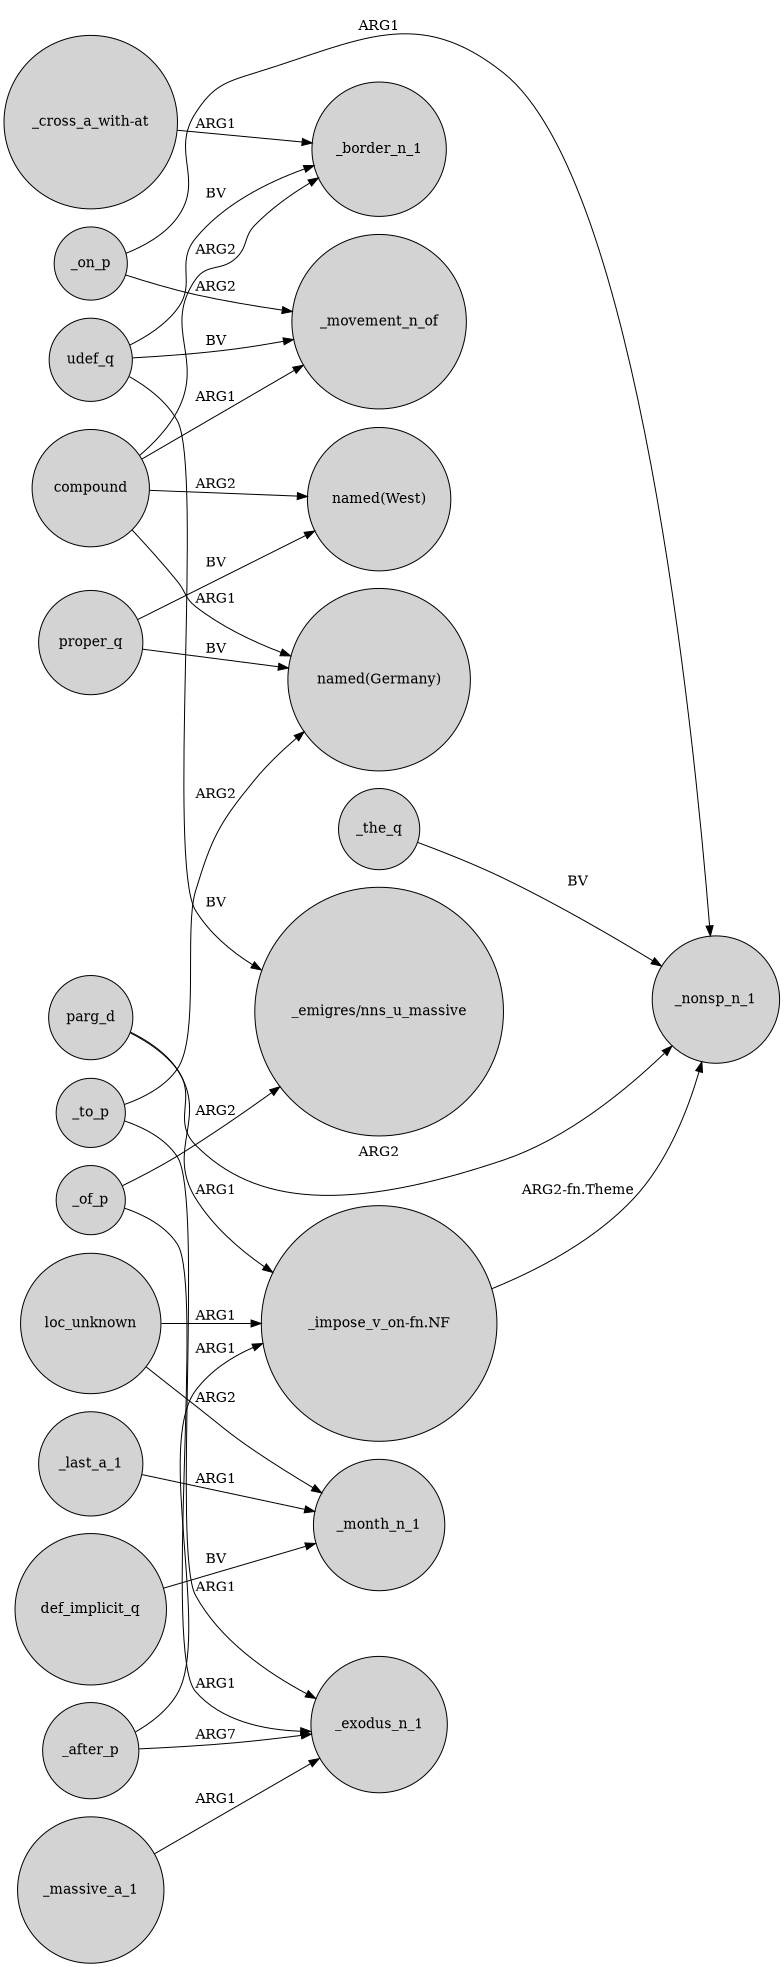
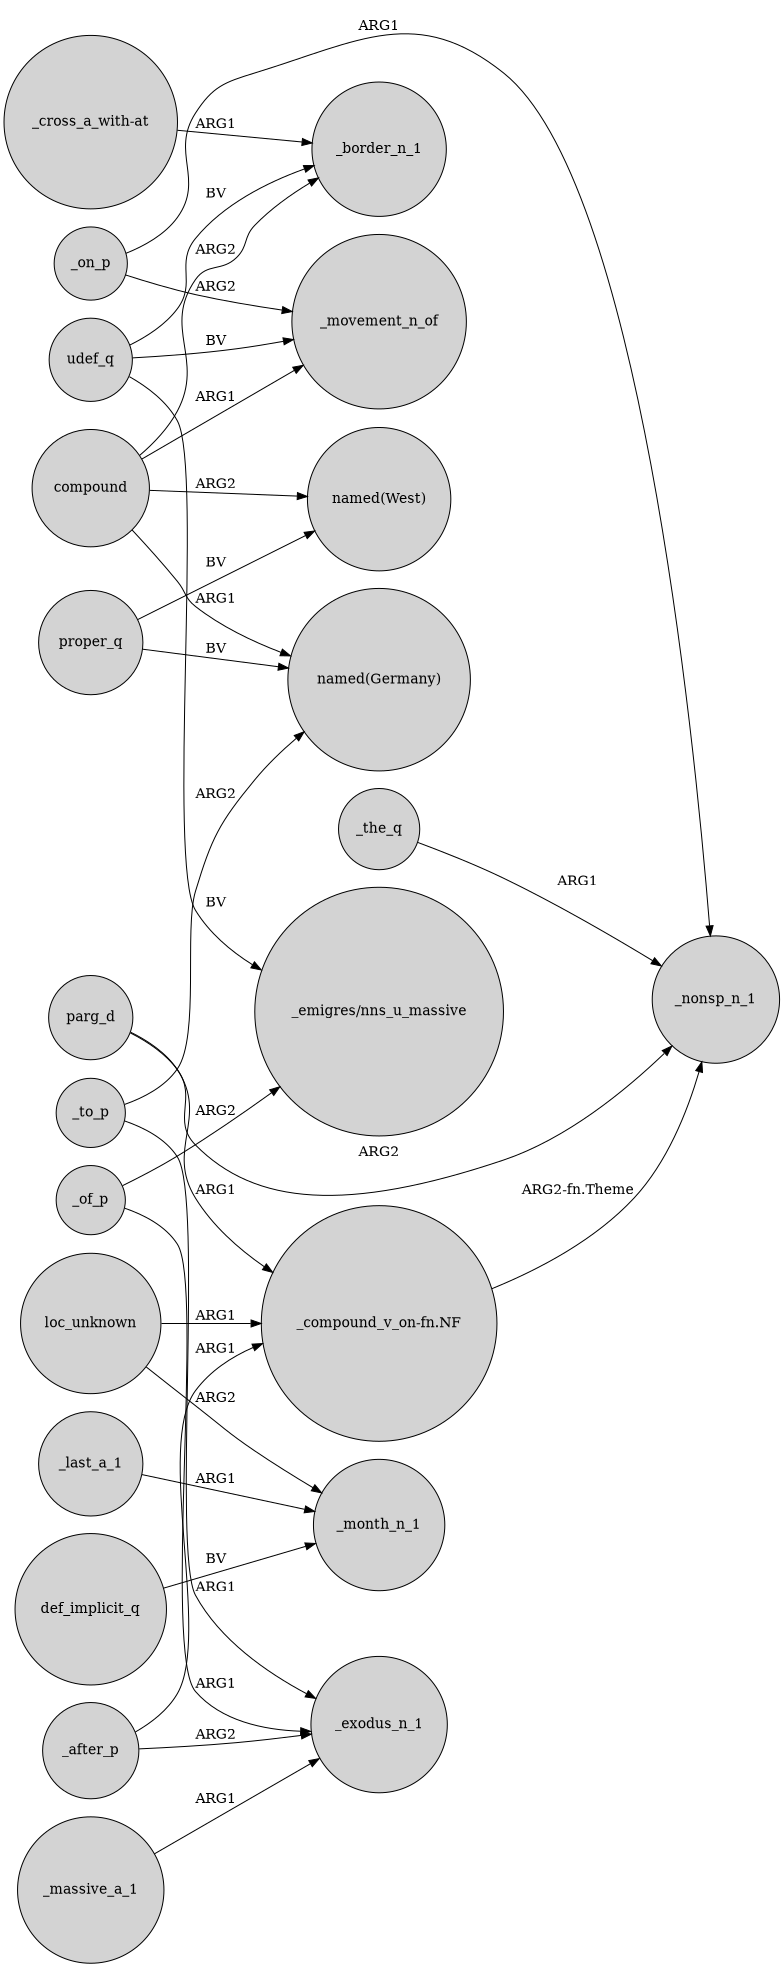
(578, 882) -> (578, 882)
(379, 1323) -> (379, 1323)
(216, 1735) -> (216, 1735)
